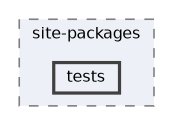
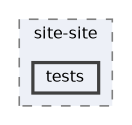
(87, 34) -> (66, 34)
